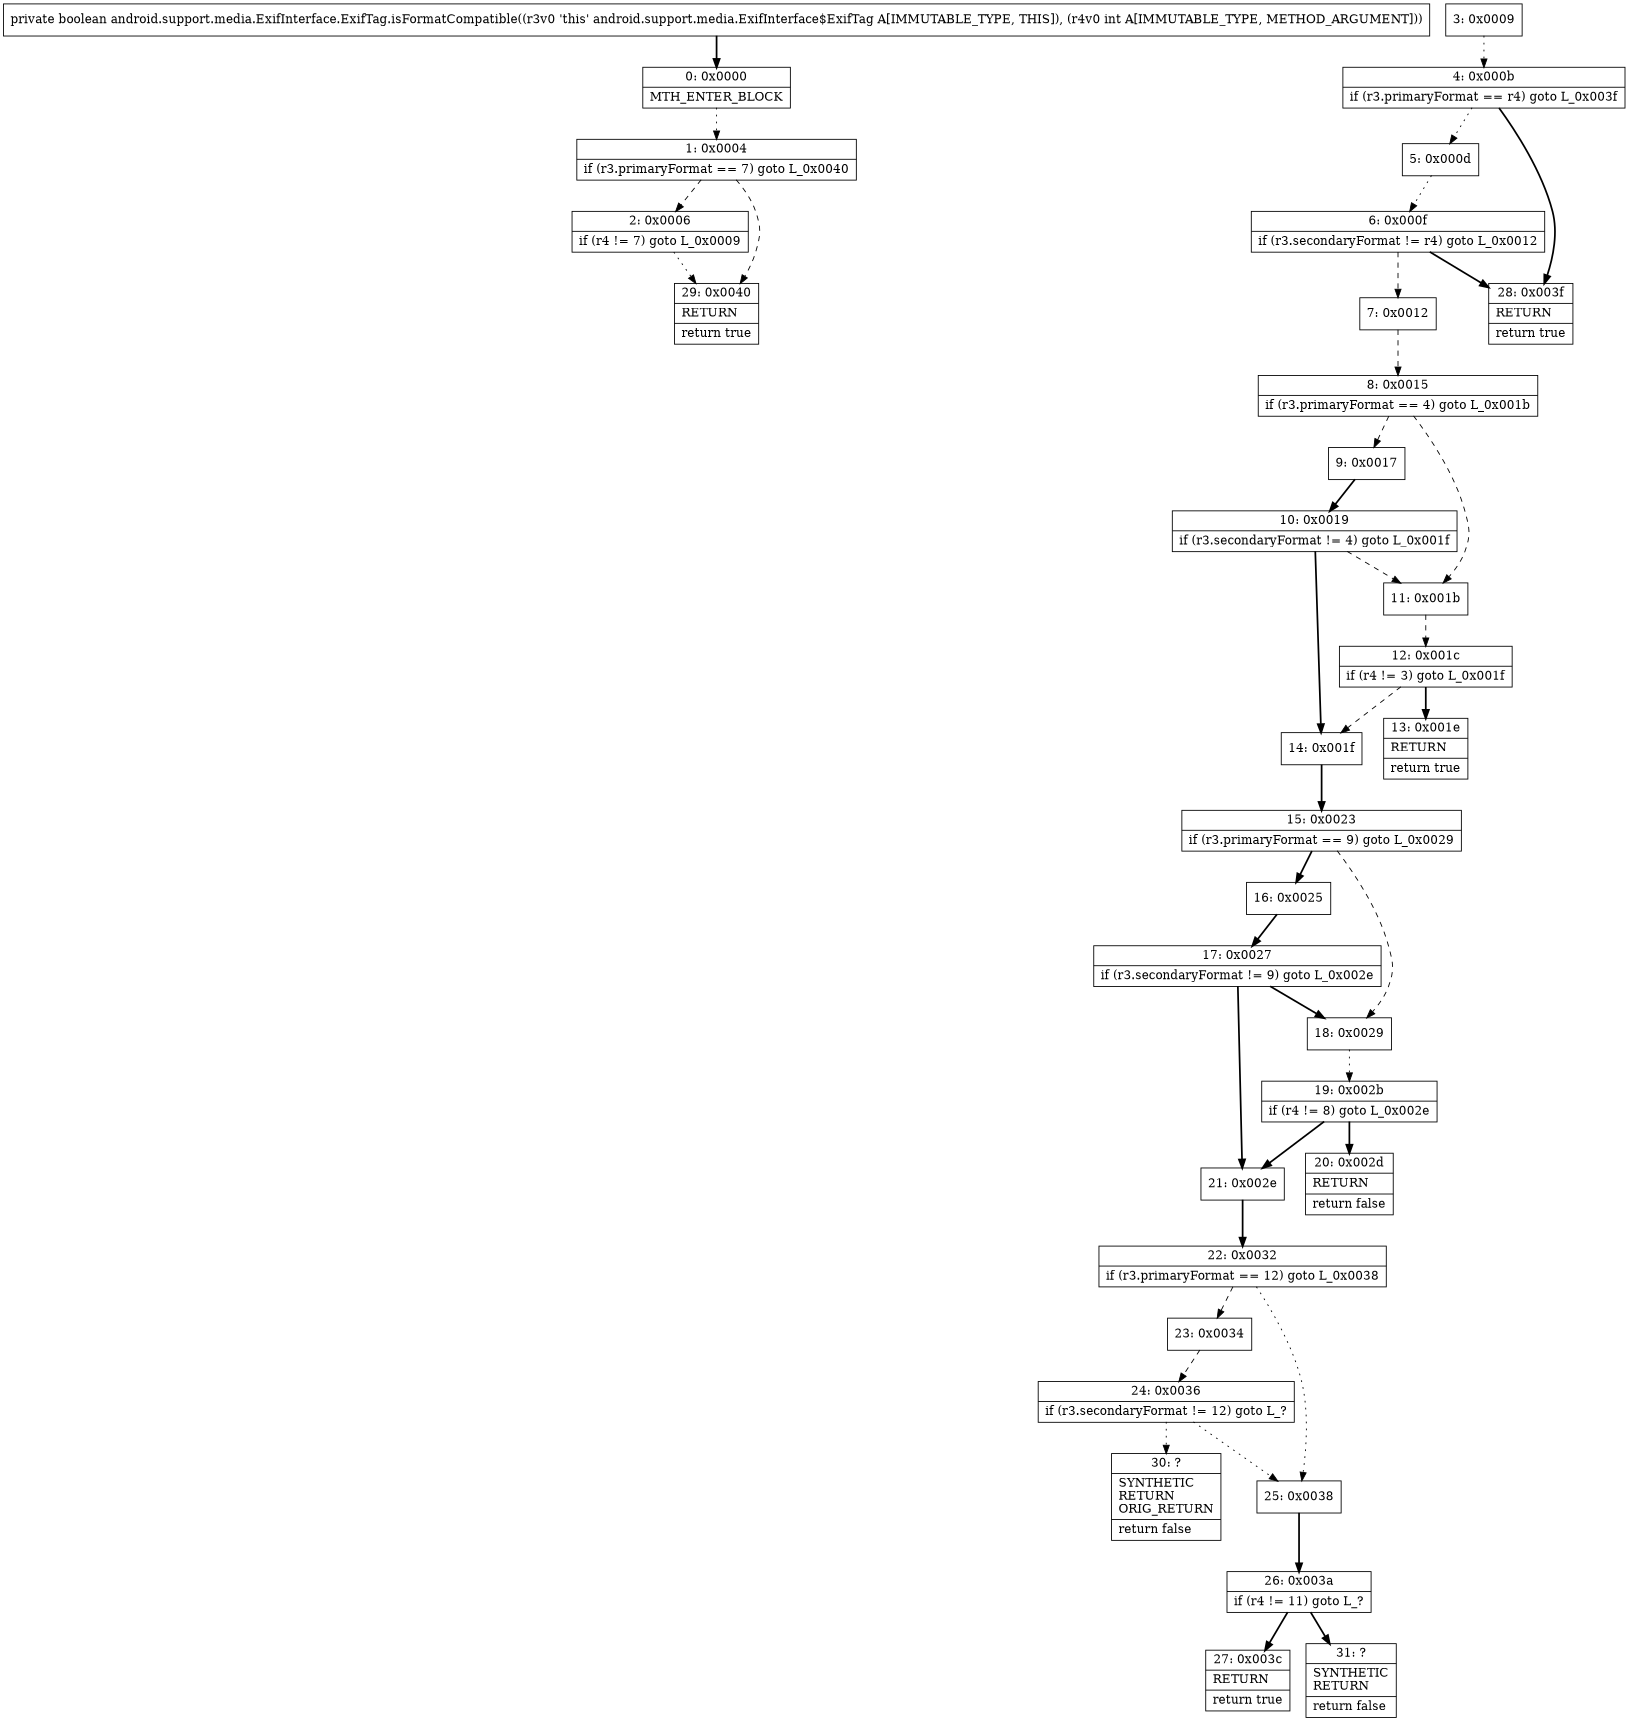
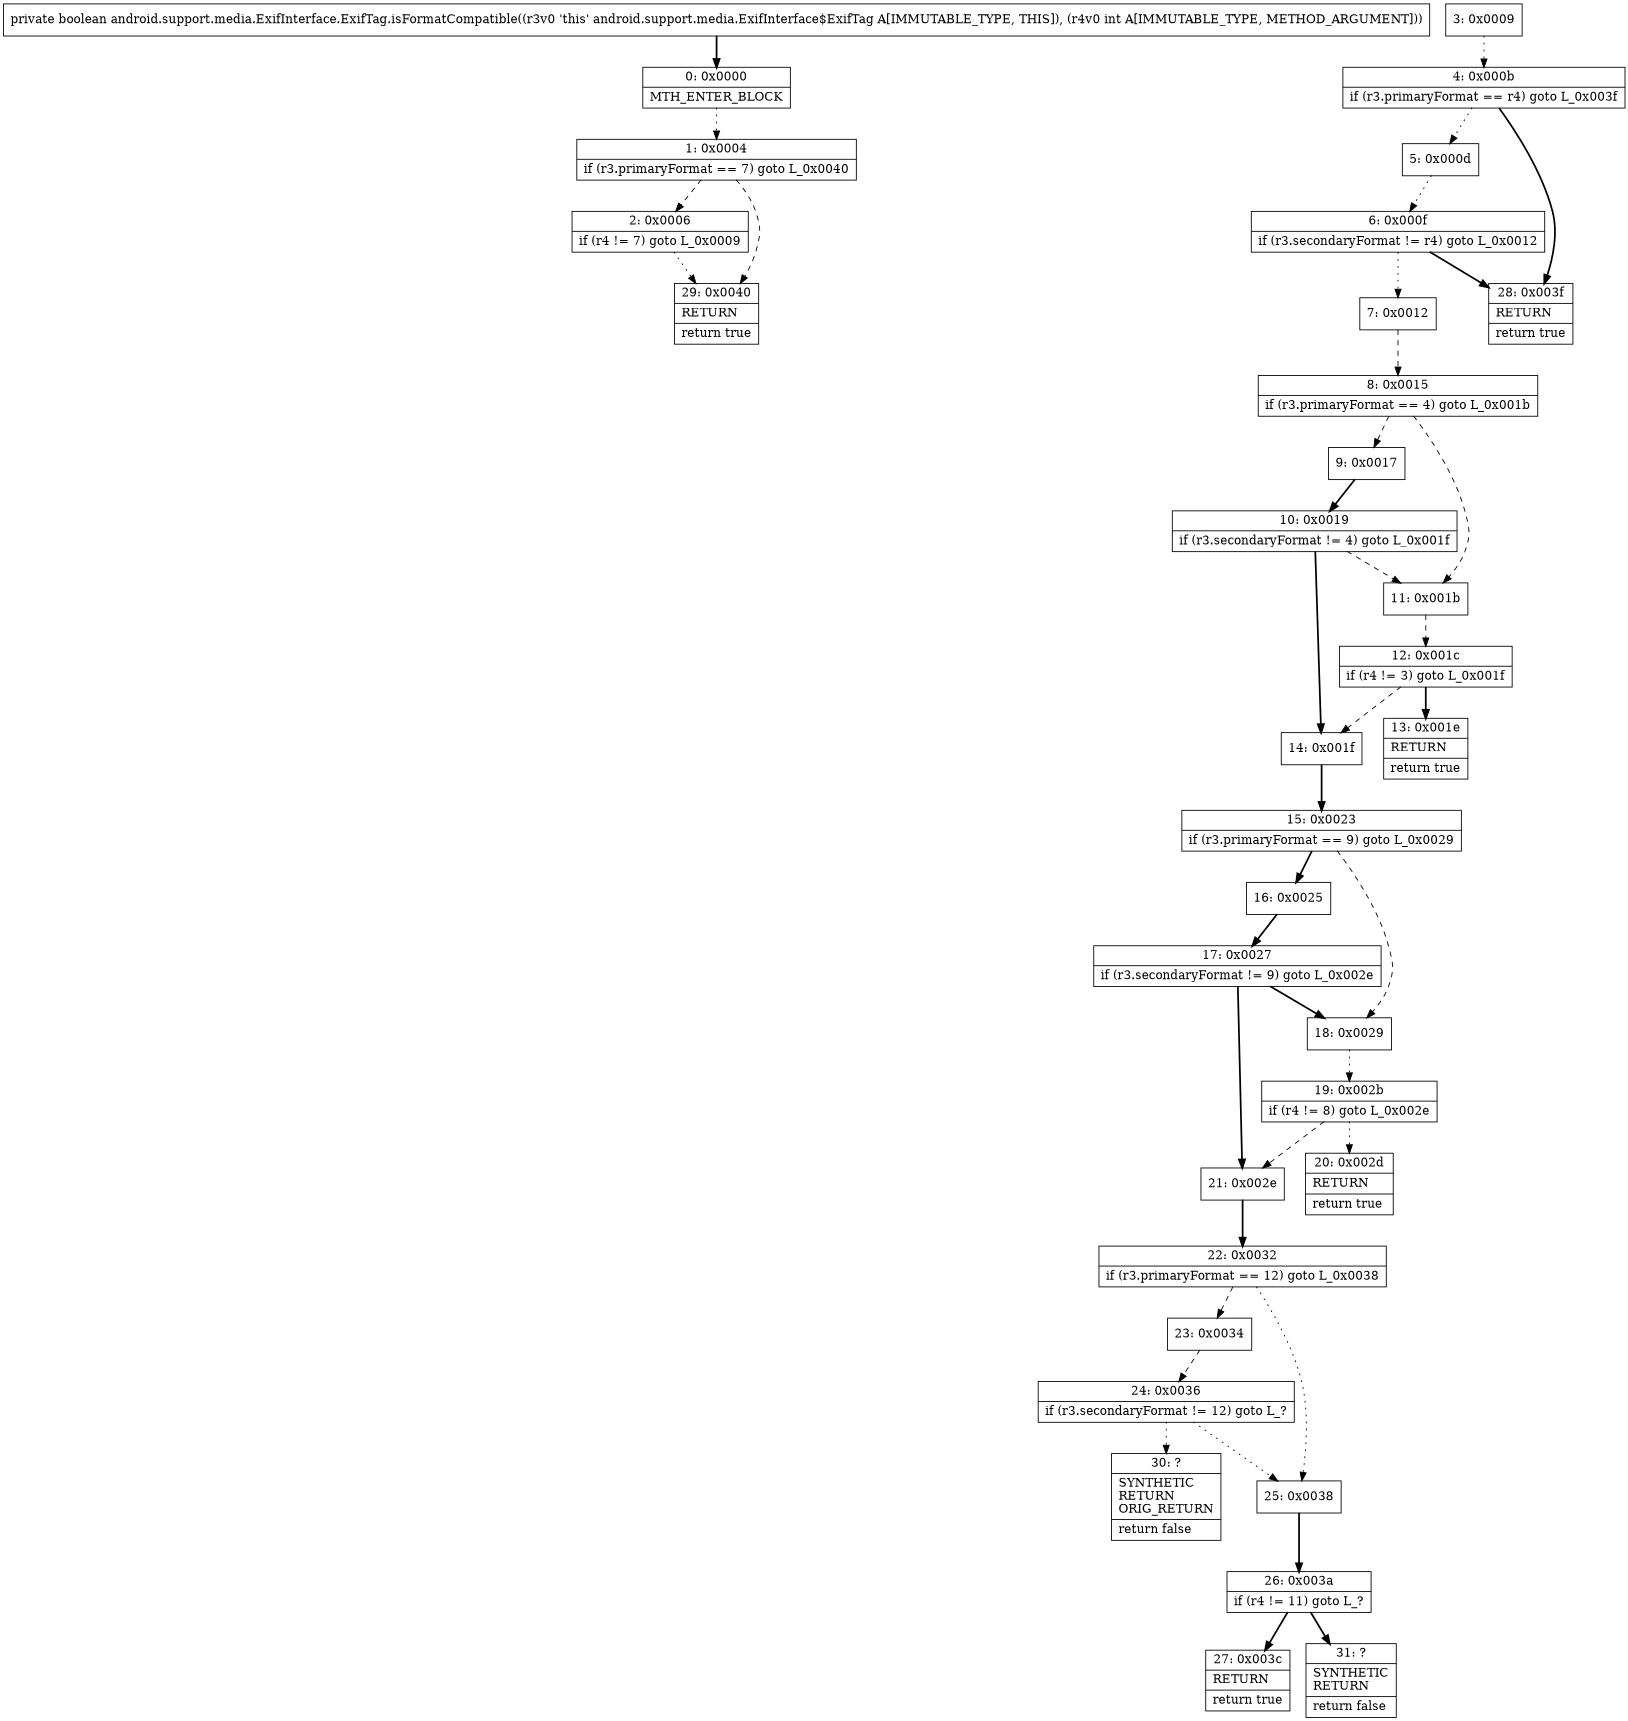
(1398, 271) -> (1398, 271)
(1349, 1133) -> (1349, 1133)
(1297, 1142) -> (1297, 1142)
(1349, 1204) -> (1348, 1204)
